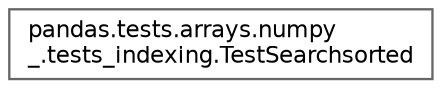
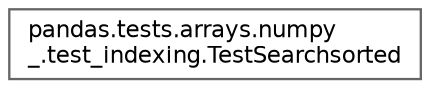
(221, 44) -> (215, 44)
